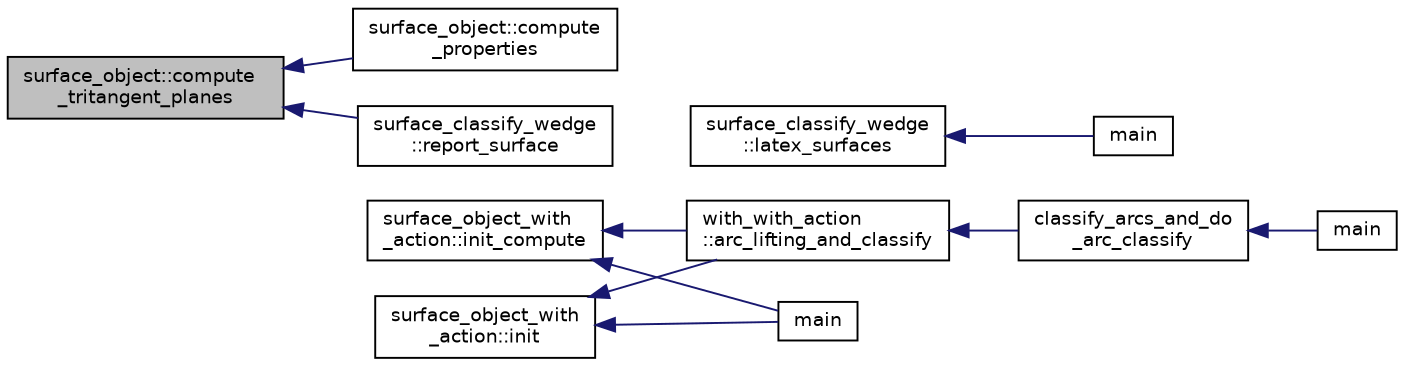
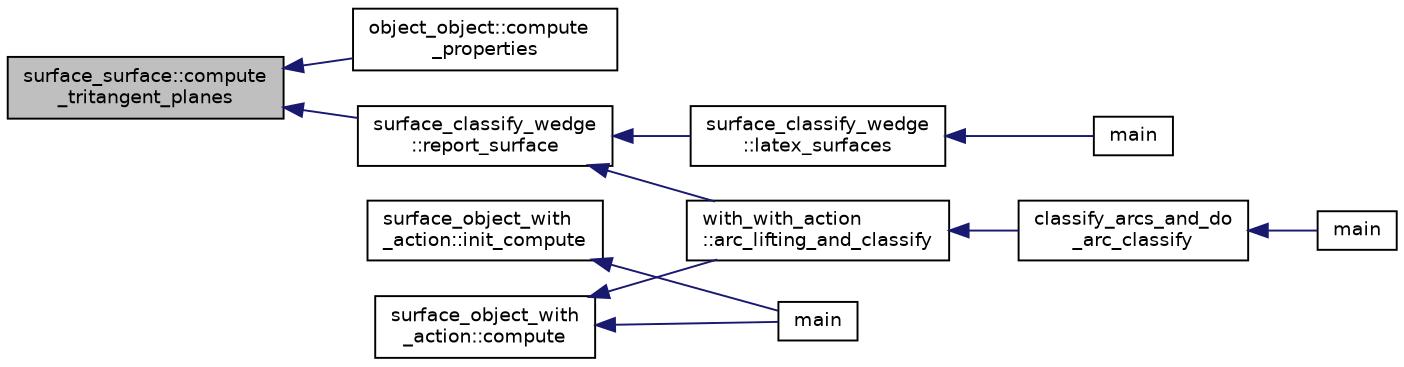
(485, 40) -> (485, 40)
(146, 88) -> (146, 88)
none -> (662, 136)
(655, 231) -> (661, 186)
(485, 327) -> (485, 327)
